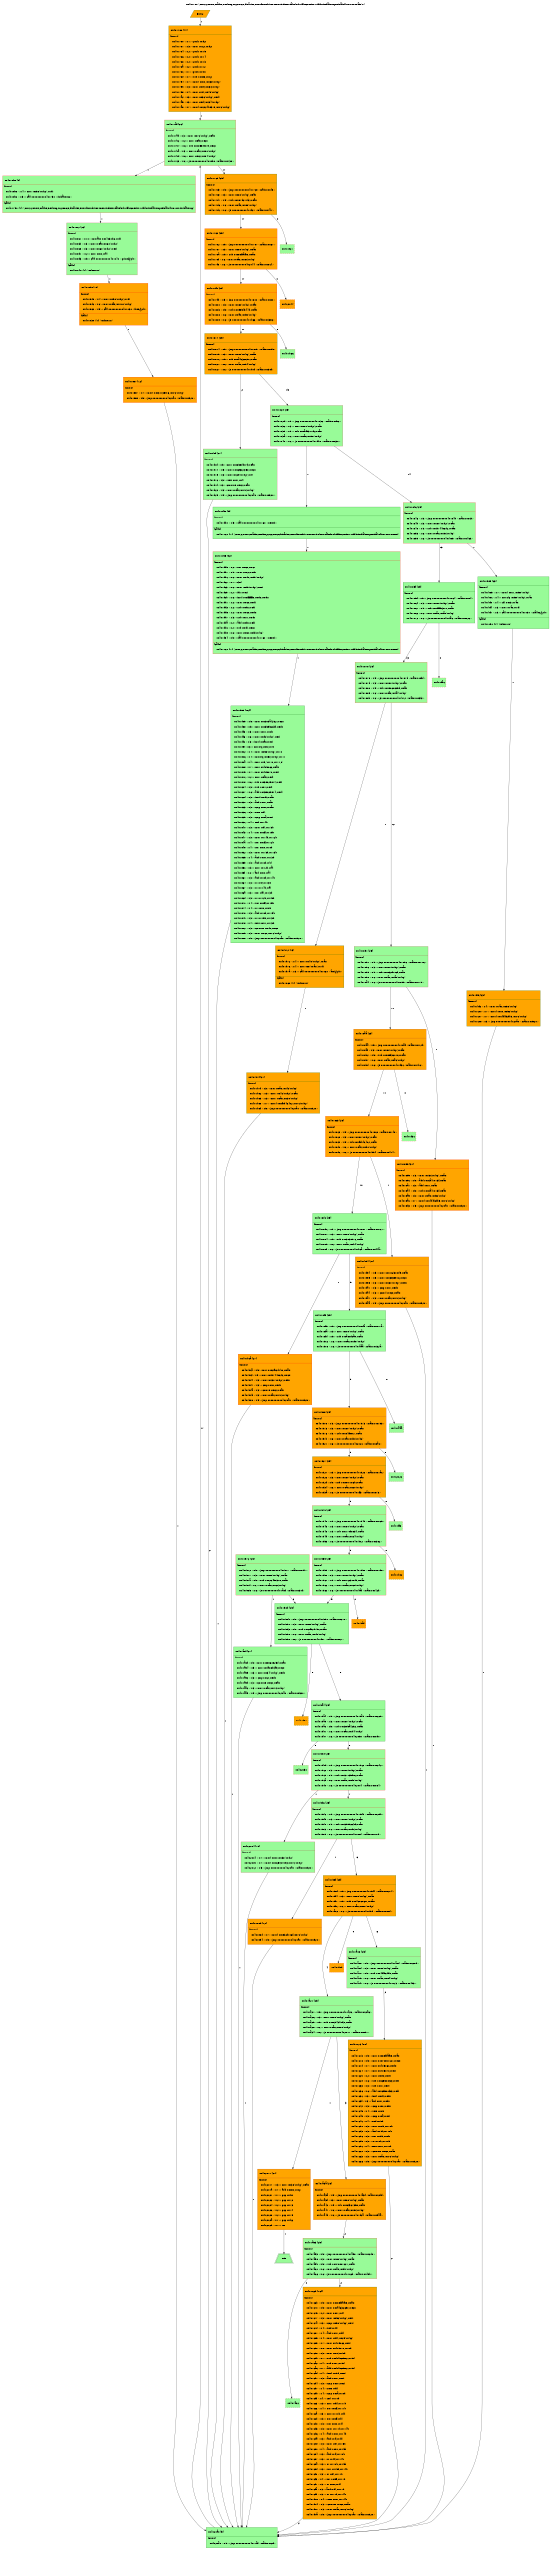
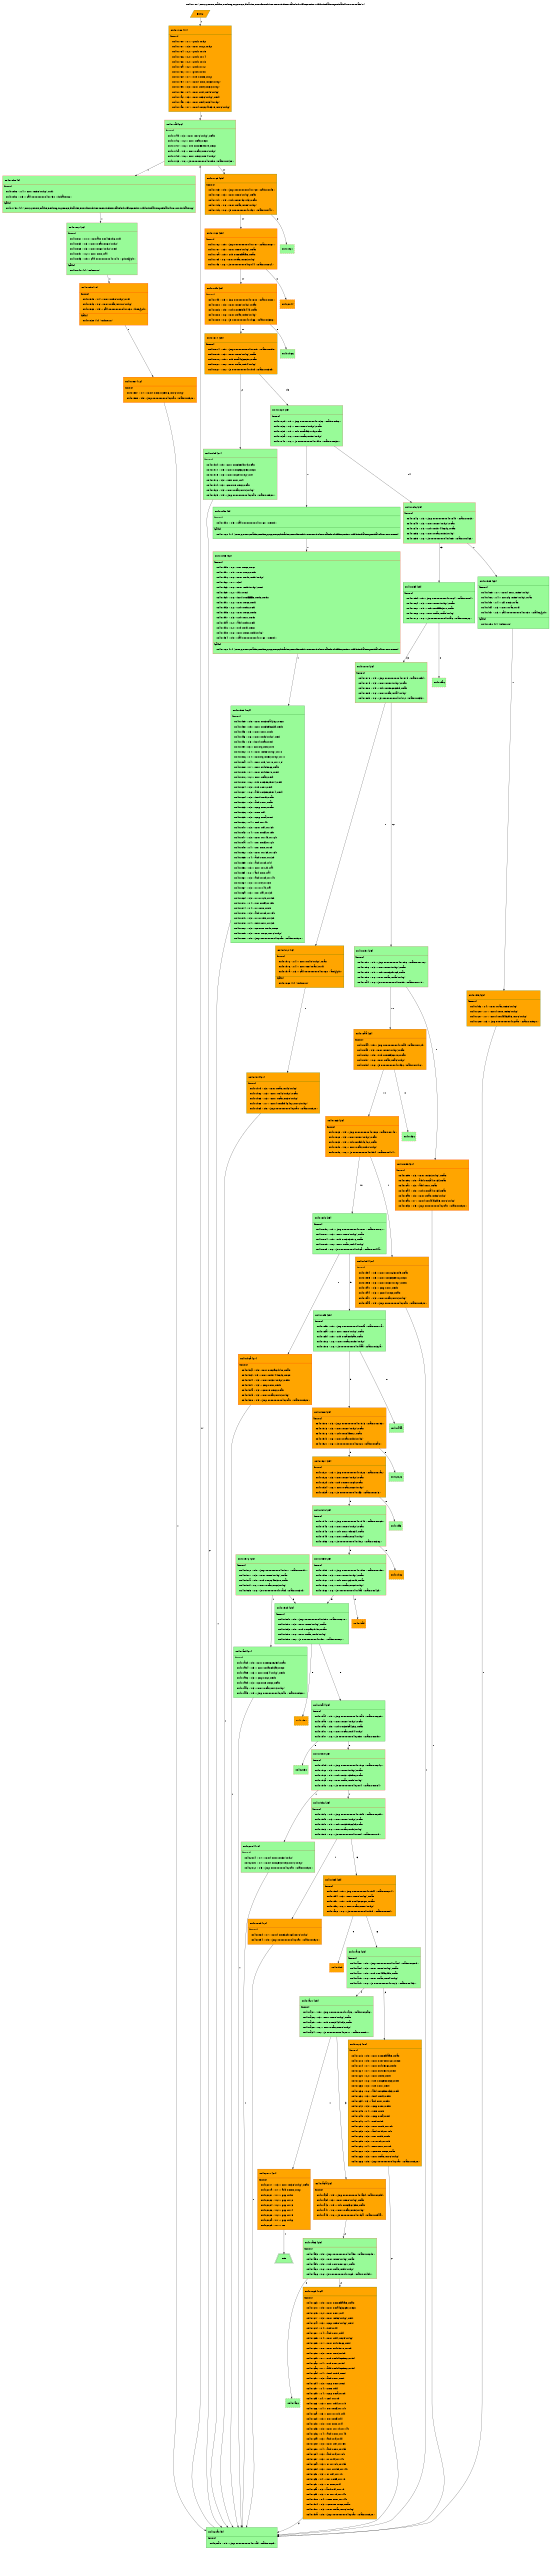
(324, 1954) -> (361, 1992)
